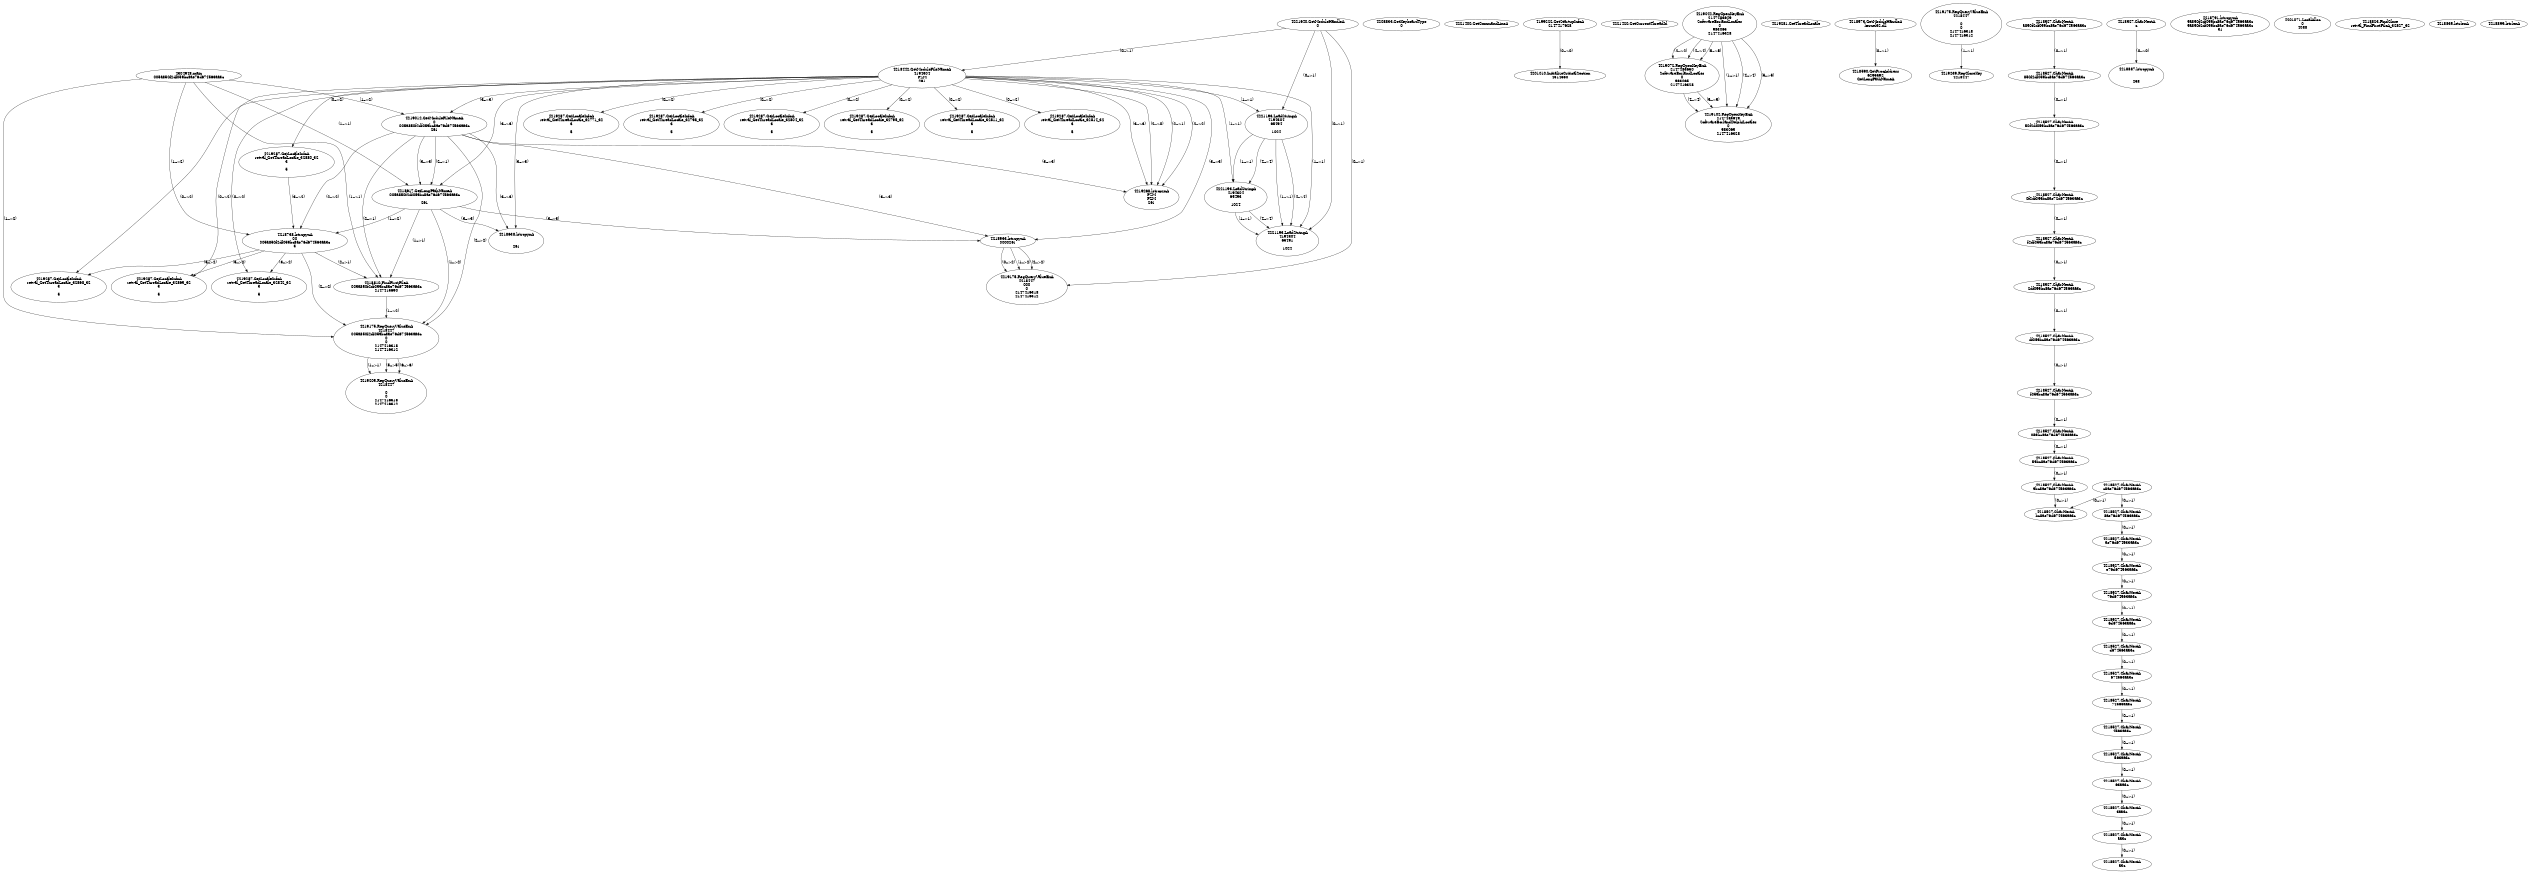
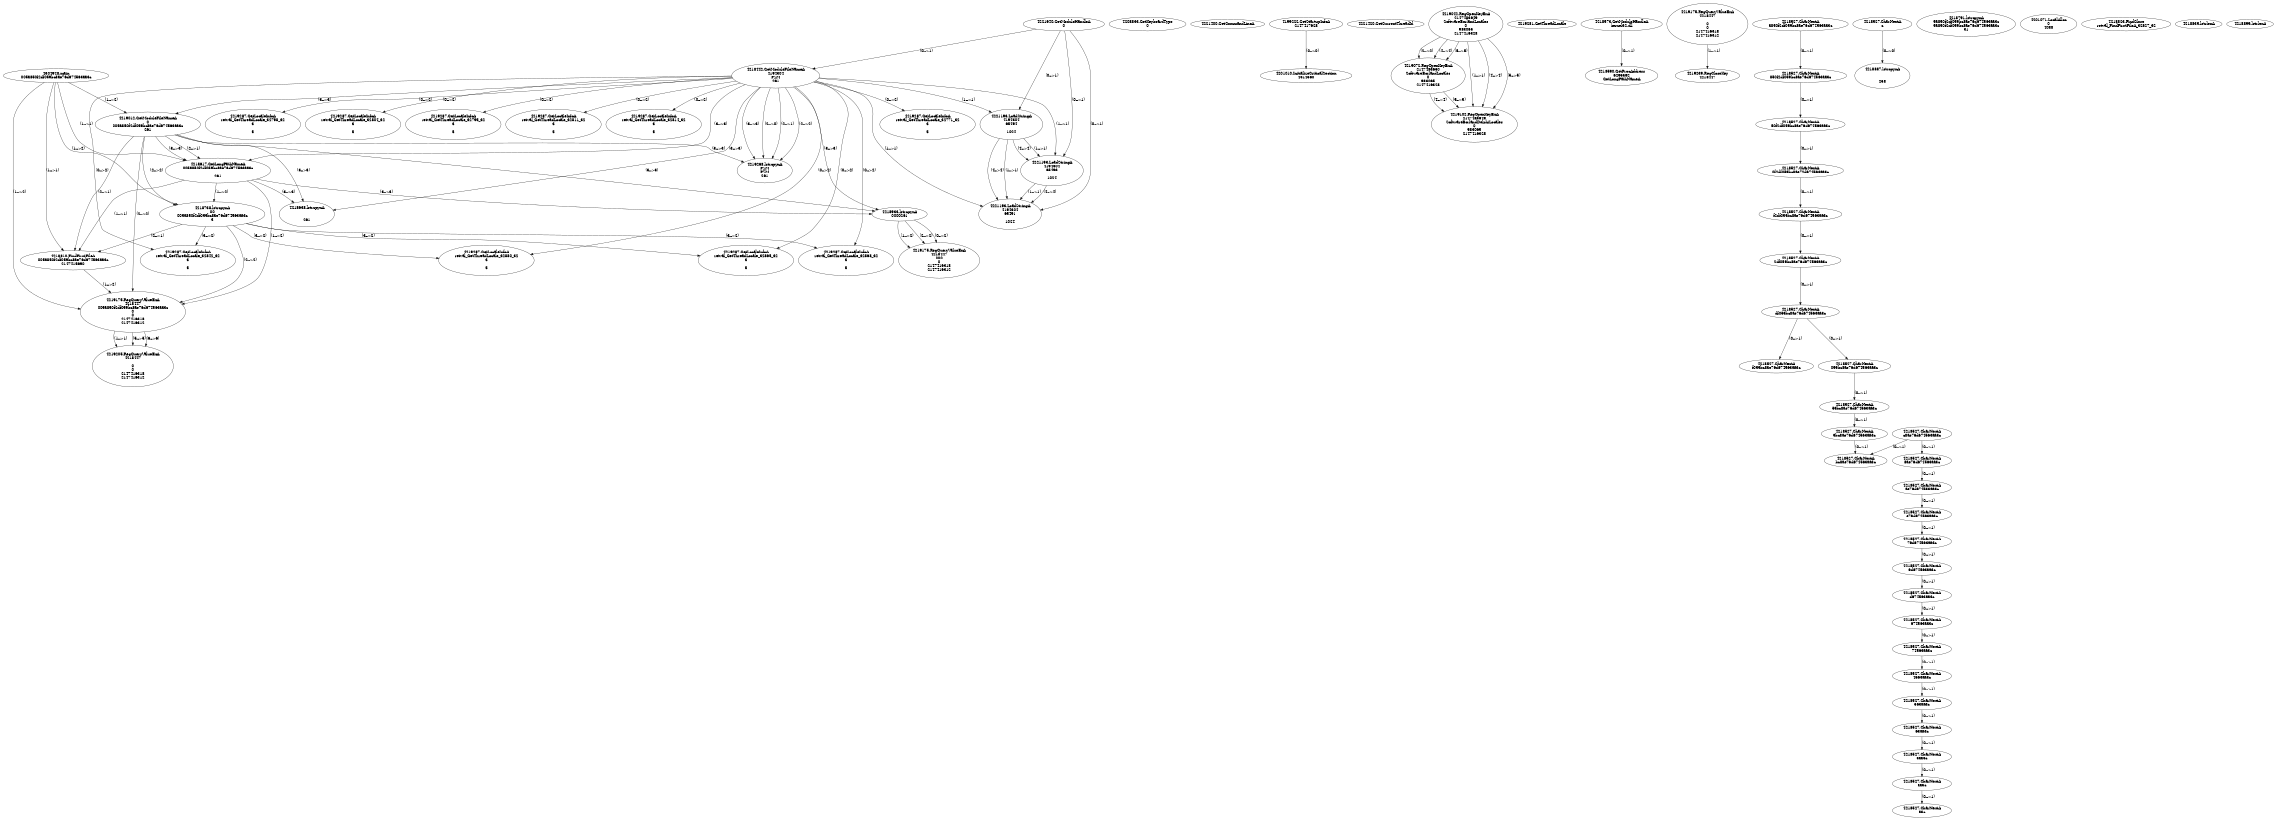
(291, 202) -> (333, 251)
(1322, 259) -> (1071, 93)
(2054, 412) -> (1826, 338)
